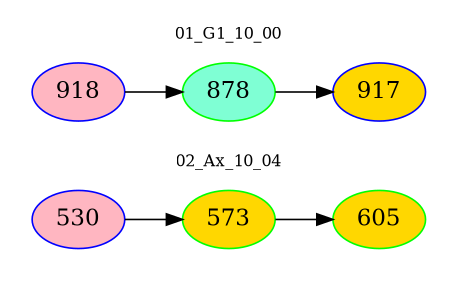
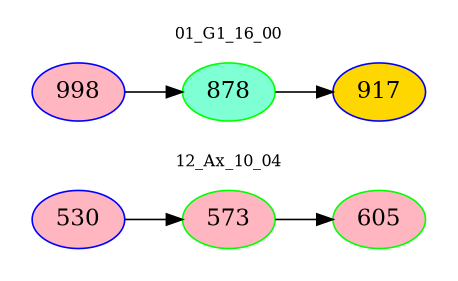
(229, 35) -> (229, 35)
(78, 92) -> (78, 92)
(229, 162) -> (229, 162)
(229, 219) -> (229, 219)
(379, 219) -> (379, 219)
